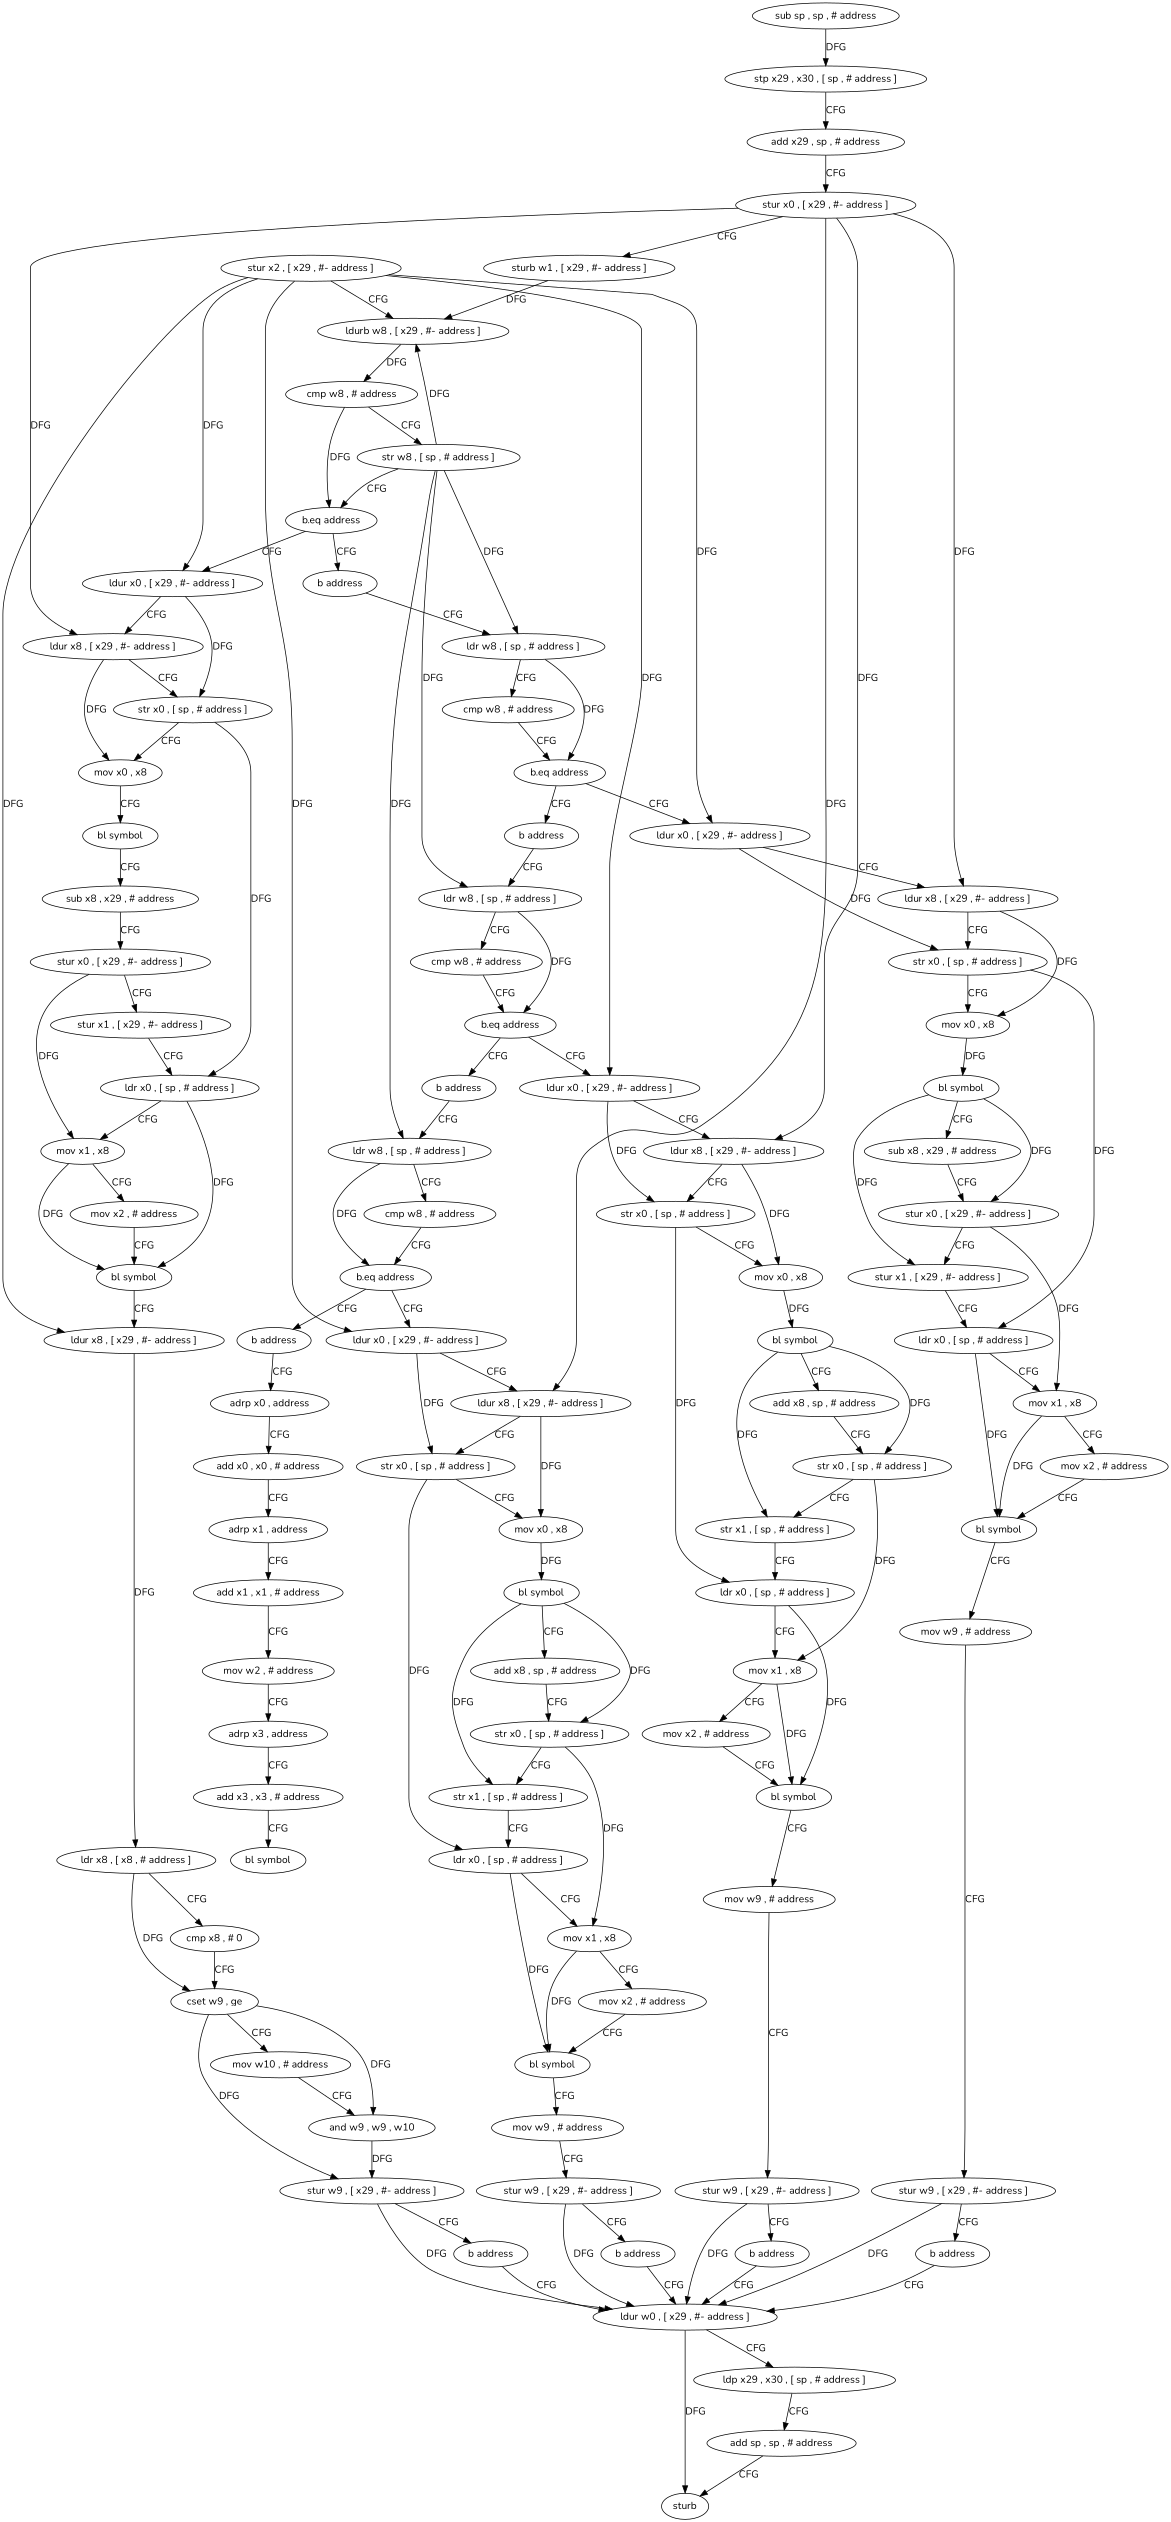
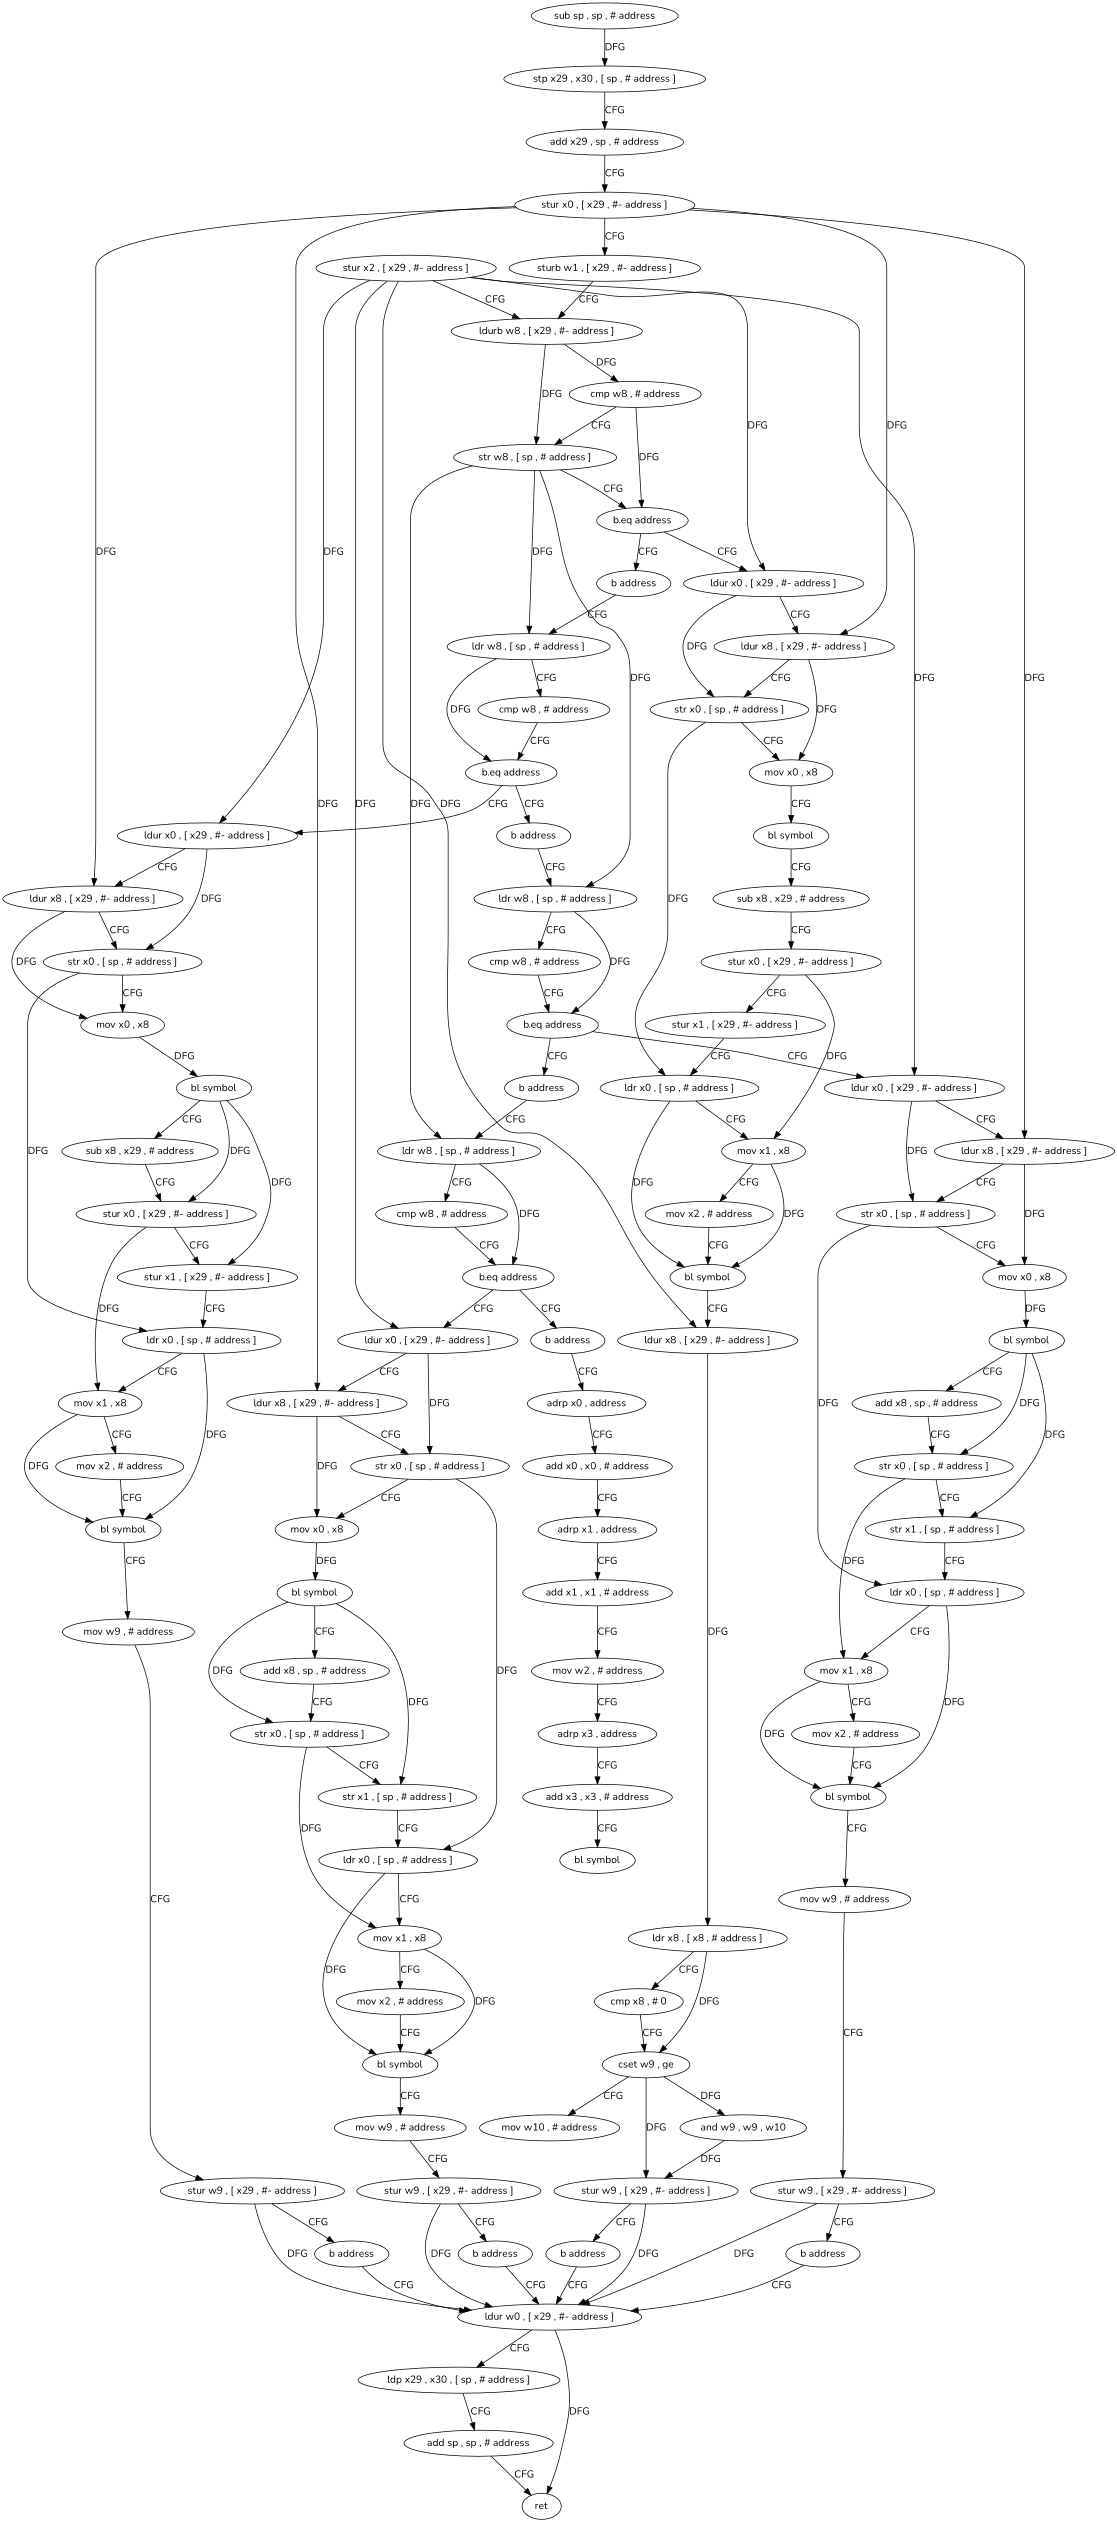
(517, 300) -> (589, 300)
(427, 398) -> (541, 391)
(323, 2094) -> none
(685, 2506) -> (542, 2506)
